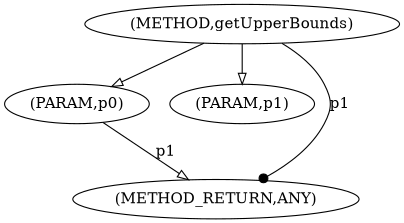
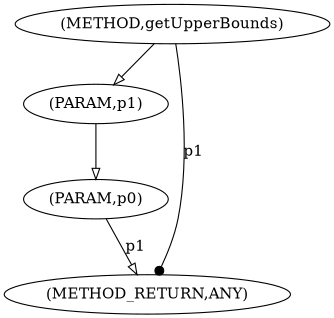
(163, 62) -> (96, 146)
